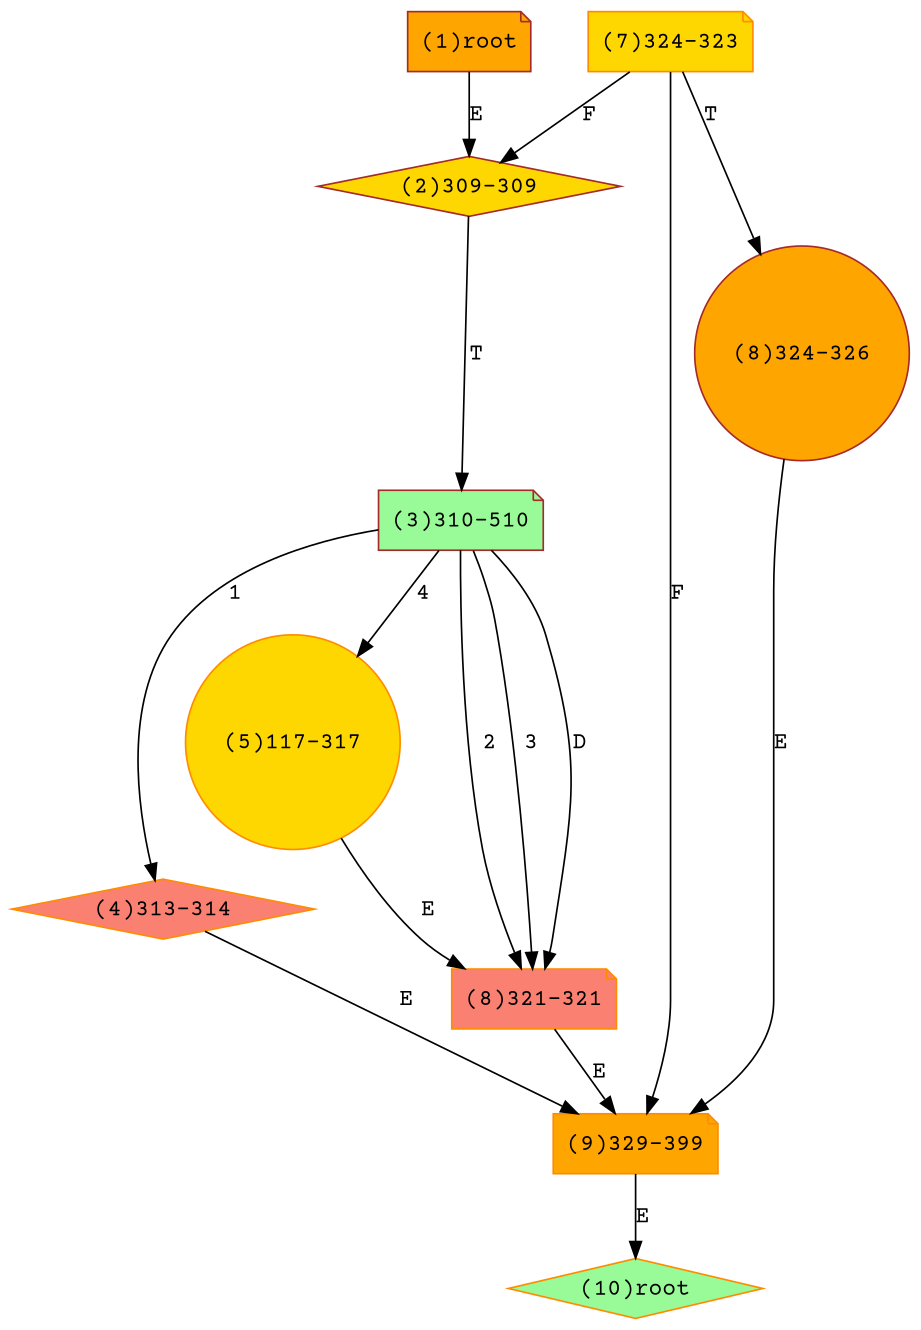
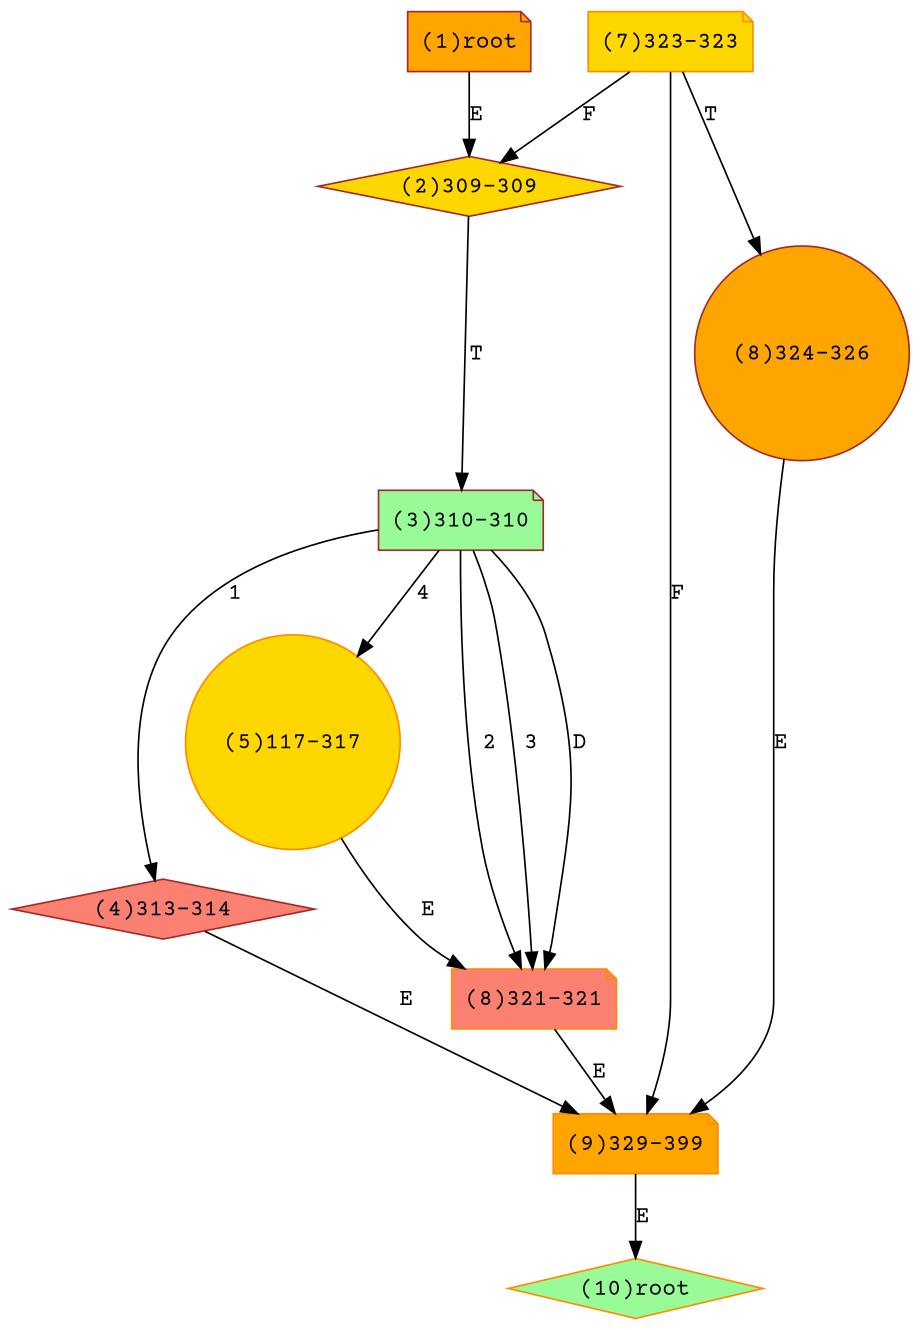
(671, 42) -> (671, 42)
(461, 520) -> (461, 520)
(163, 909) -> (163, 909)
